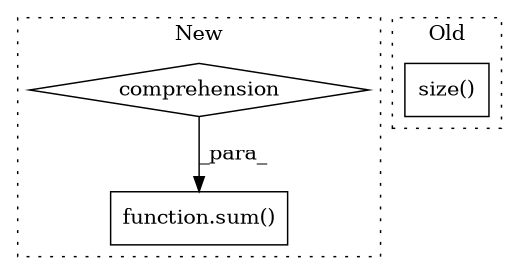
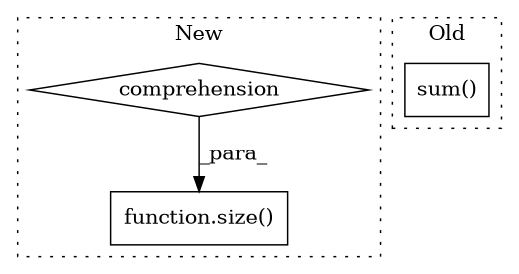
(447, 90) -> (447, 90)
(199, 218) -> (199, 218)
